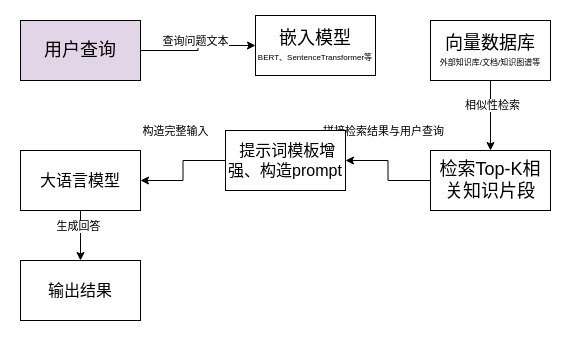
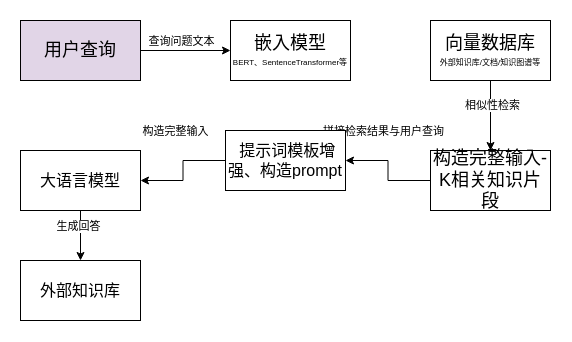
(316, 46) -> (291, 51)
(491, 181) -> (491, 181)
(81, 291) -> (81, 291)
